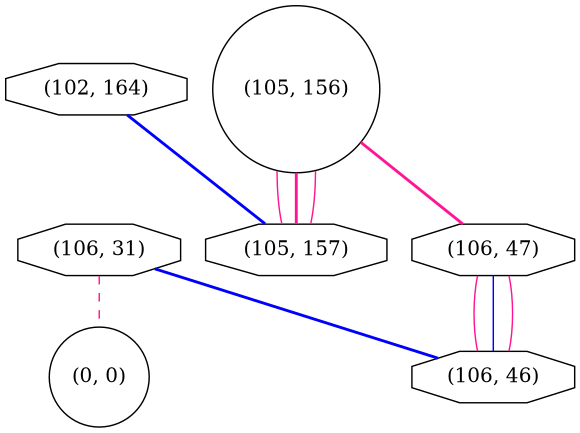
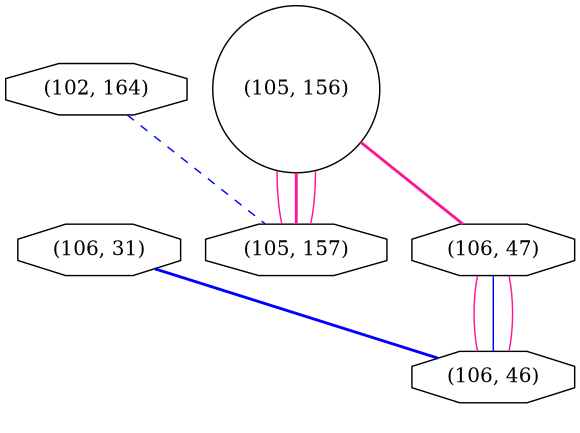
(196, 169) -> (196, 169)
(99, 377) -> none
